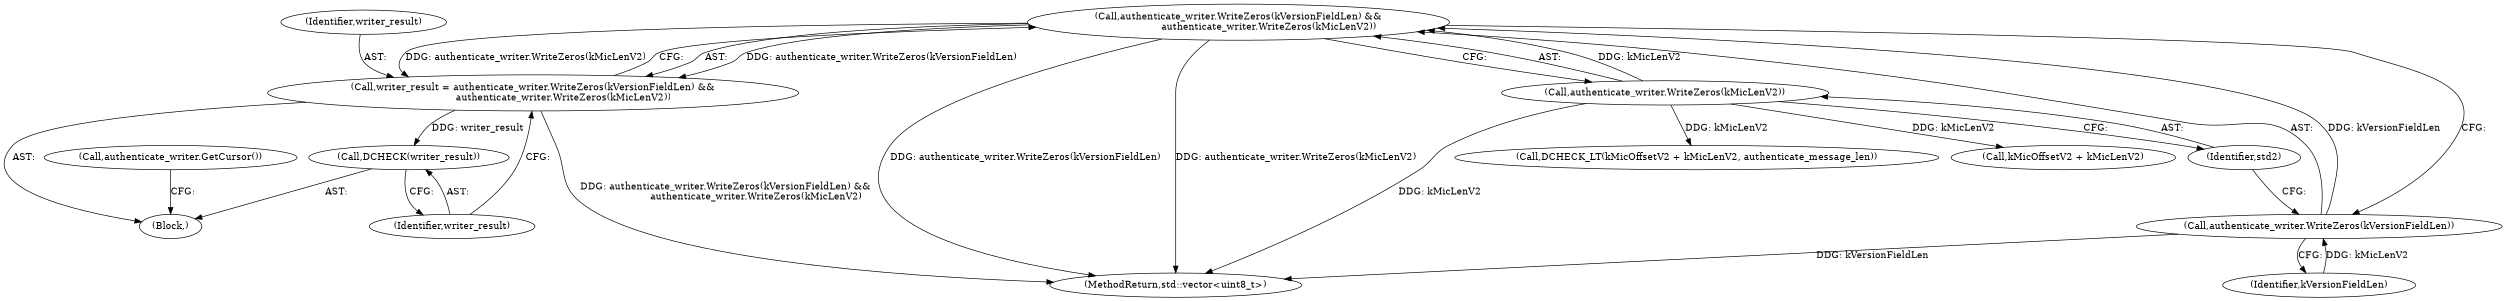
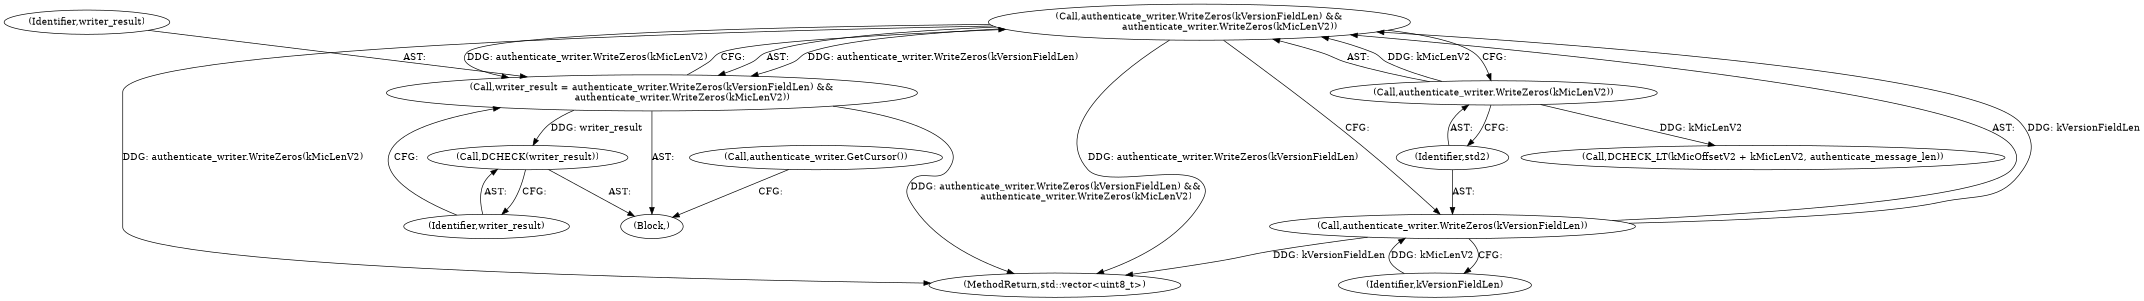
(2063, 158) -> none
(1398, 182) -> none
(2296, 192) -> (1465, 192)
